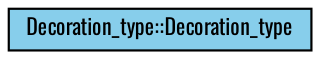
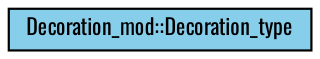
(160, 30) -> (160, 30)
